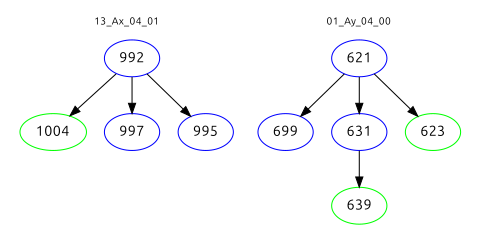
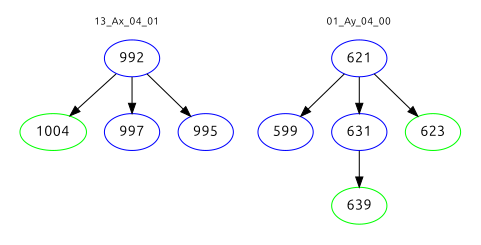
(286, 132) -> (286, 132)
